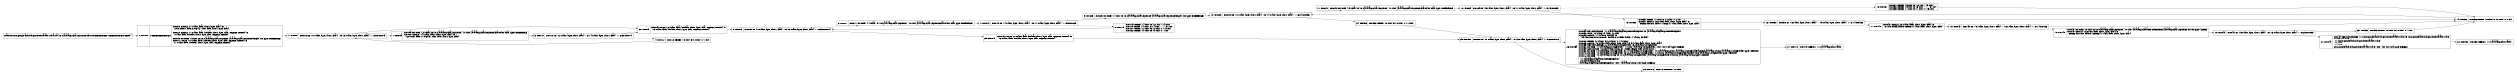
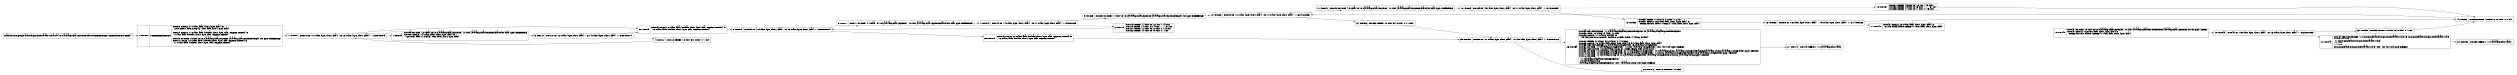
(1999, 27) -> none
